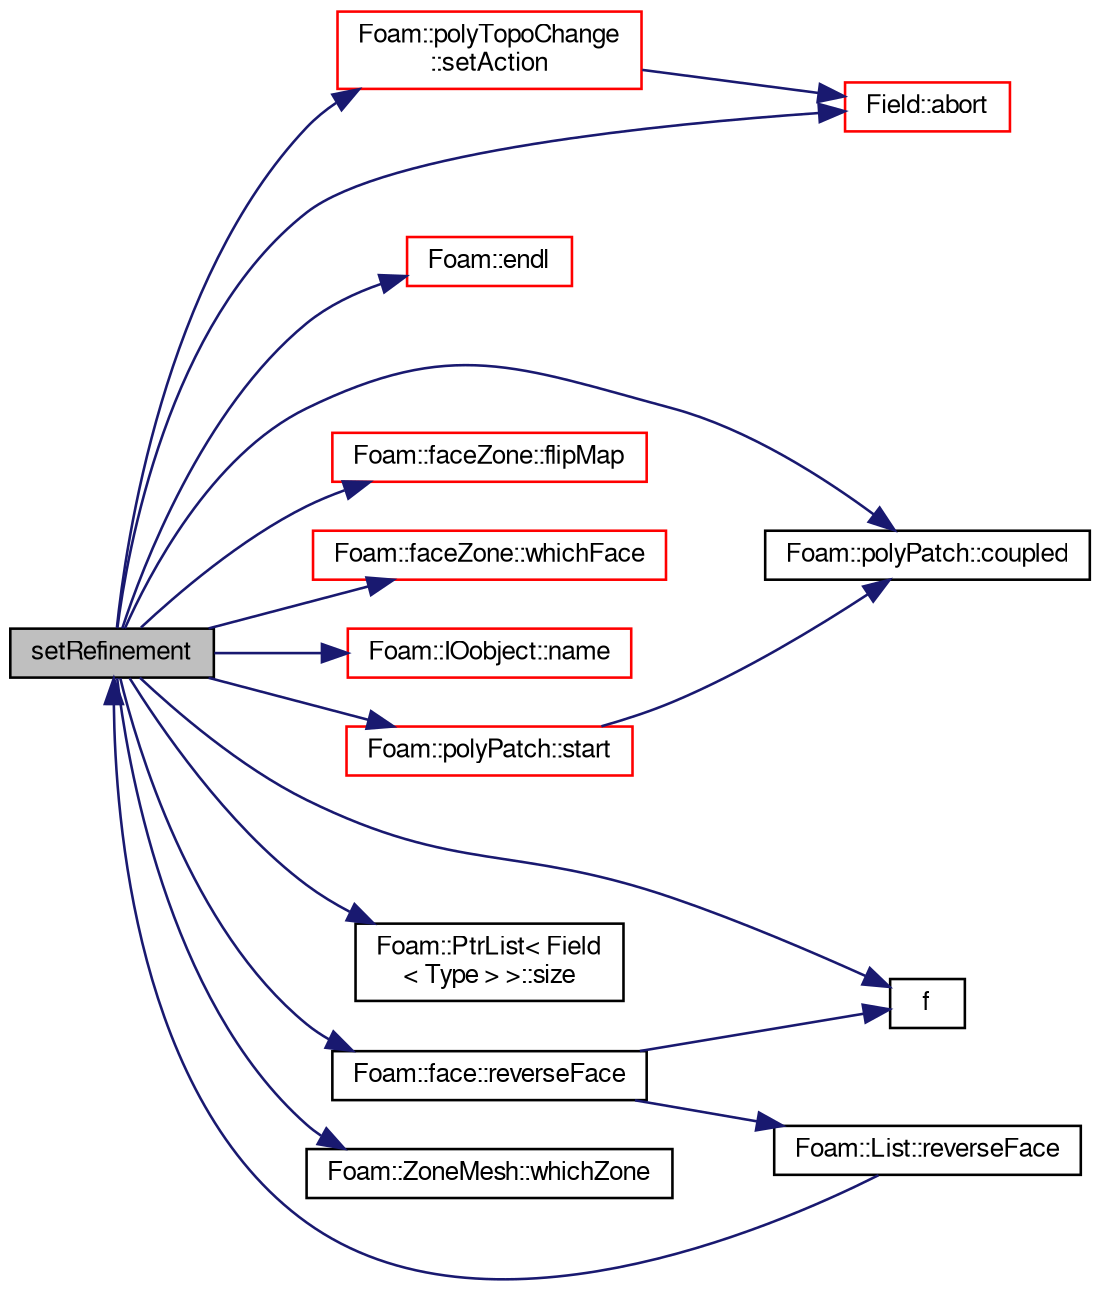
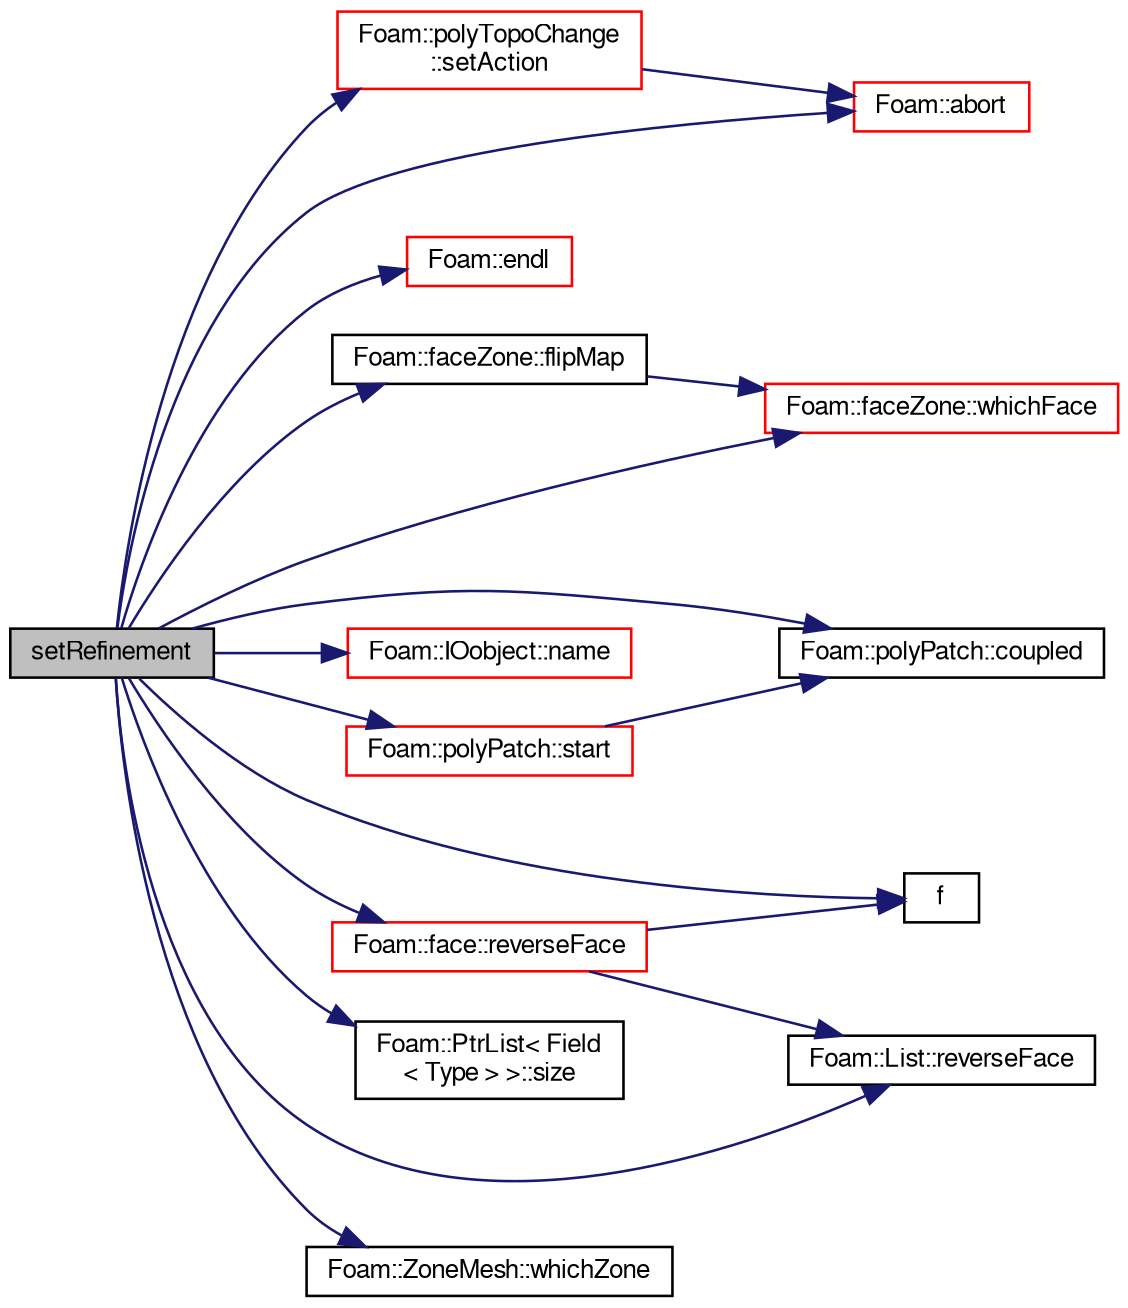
(928, 107) -> (942, 107)
none -> (693, 381)
(490, 457) -> (490, 359)
(490, 1076) -> (490, 947)
(319, 1229) -> (343, 1143)
